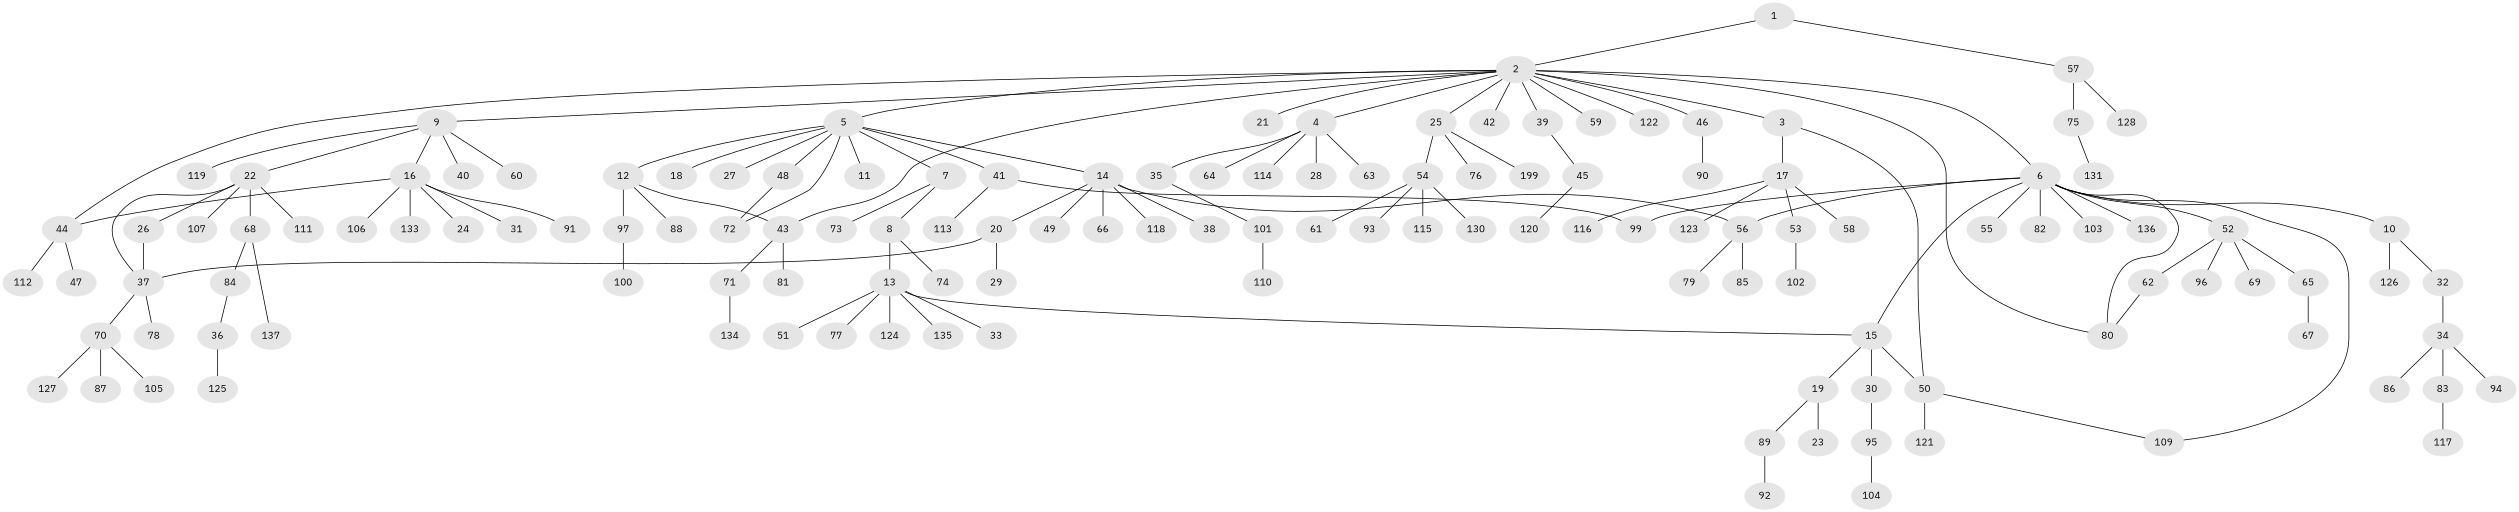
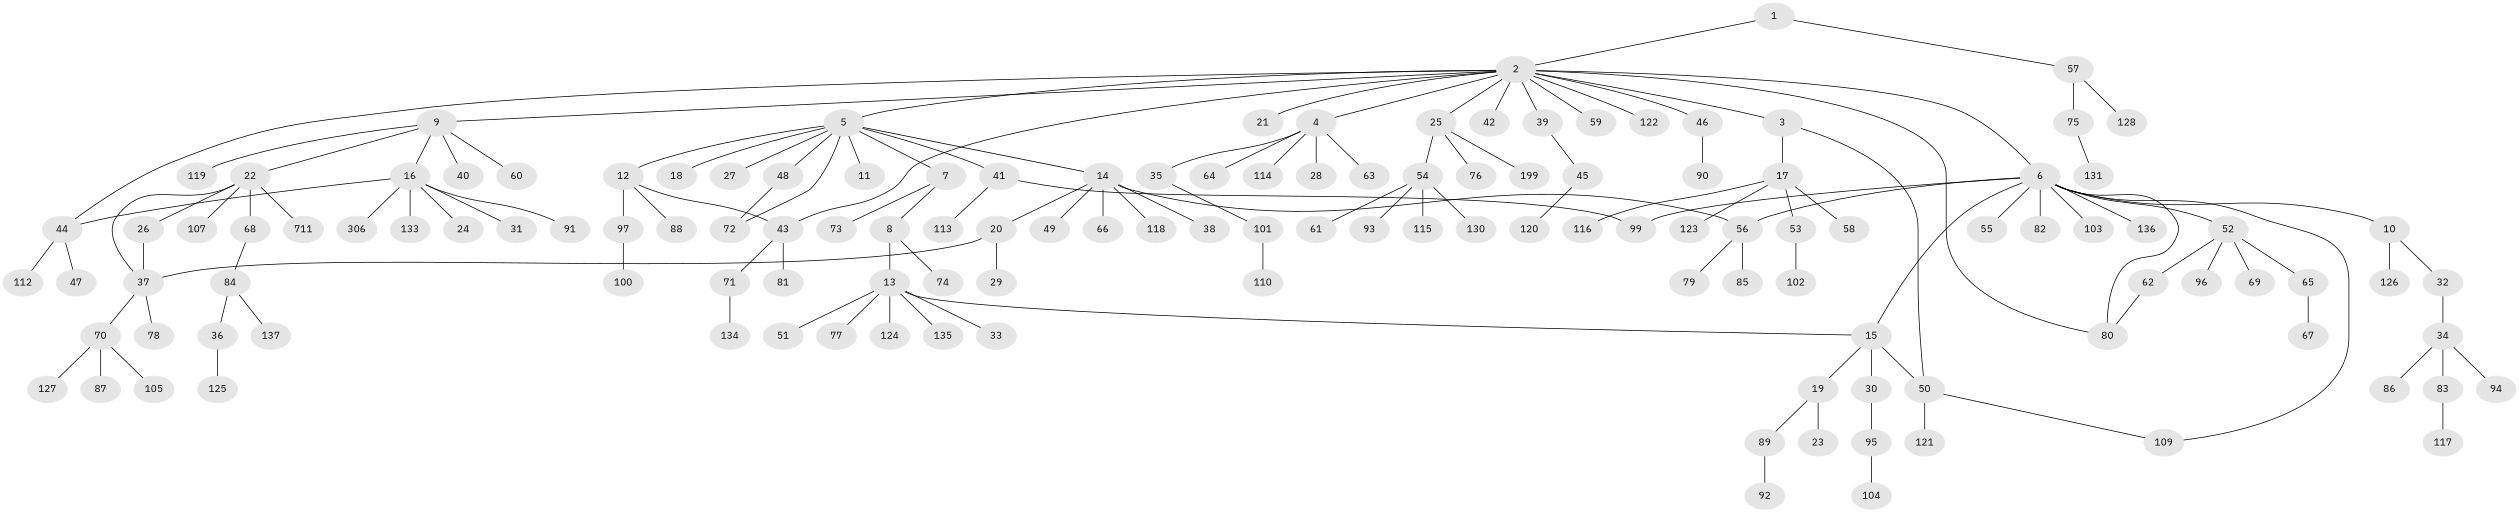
(304, 229) -> (304, 229)
(357, 229) -> (357, 229)
(261, 283) -> (251, 309)
